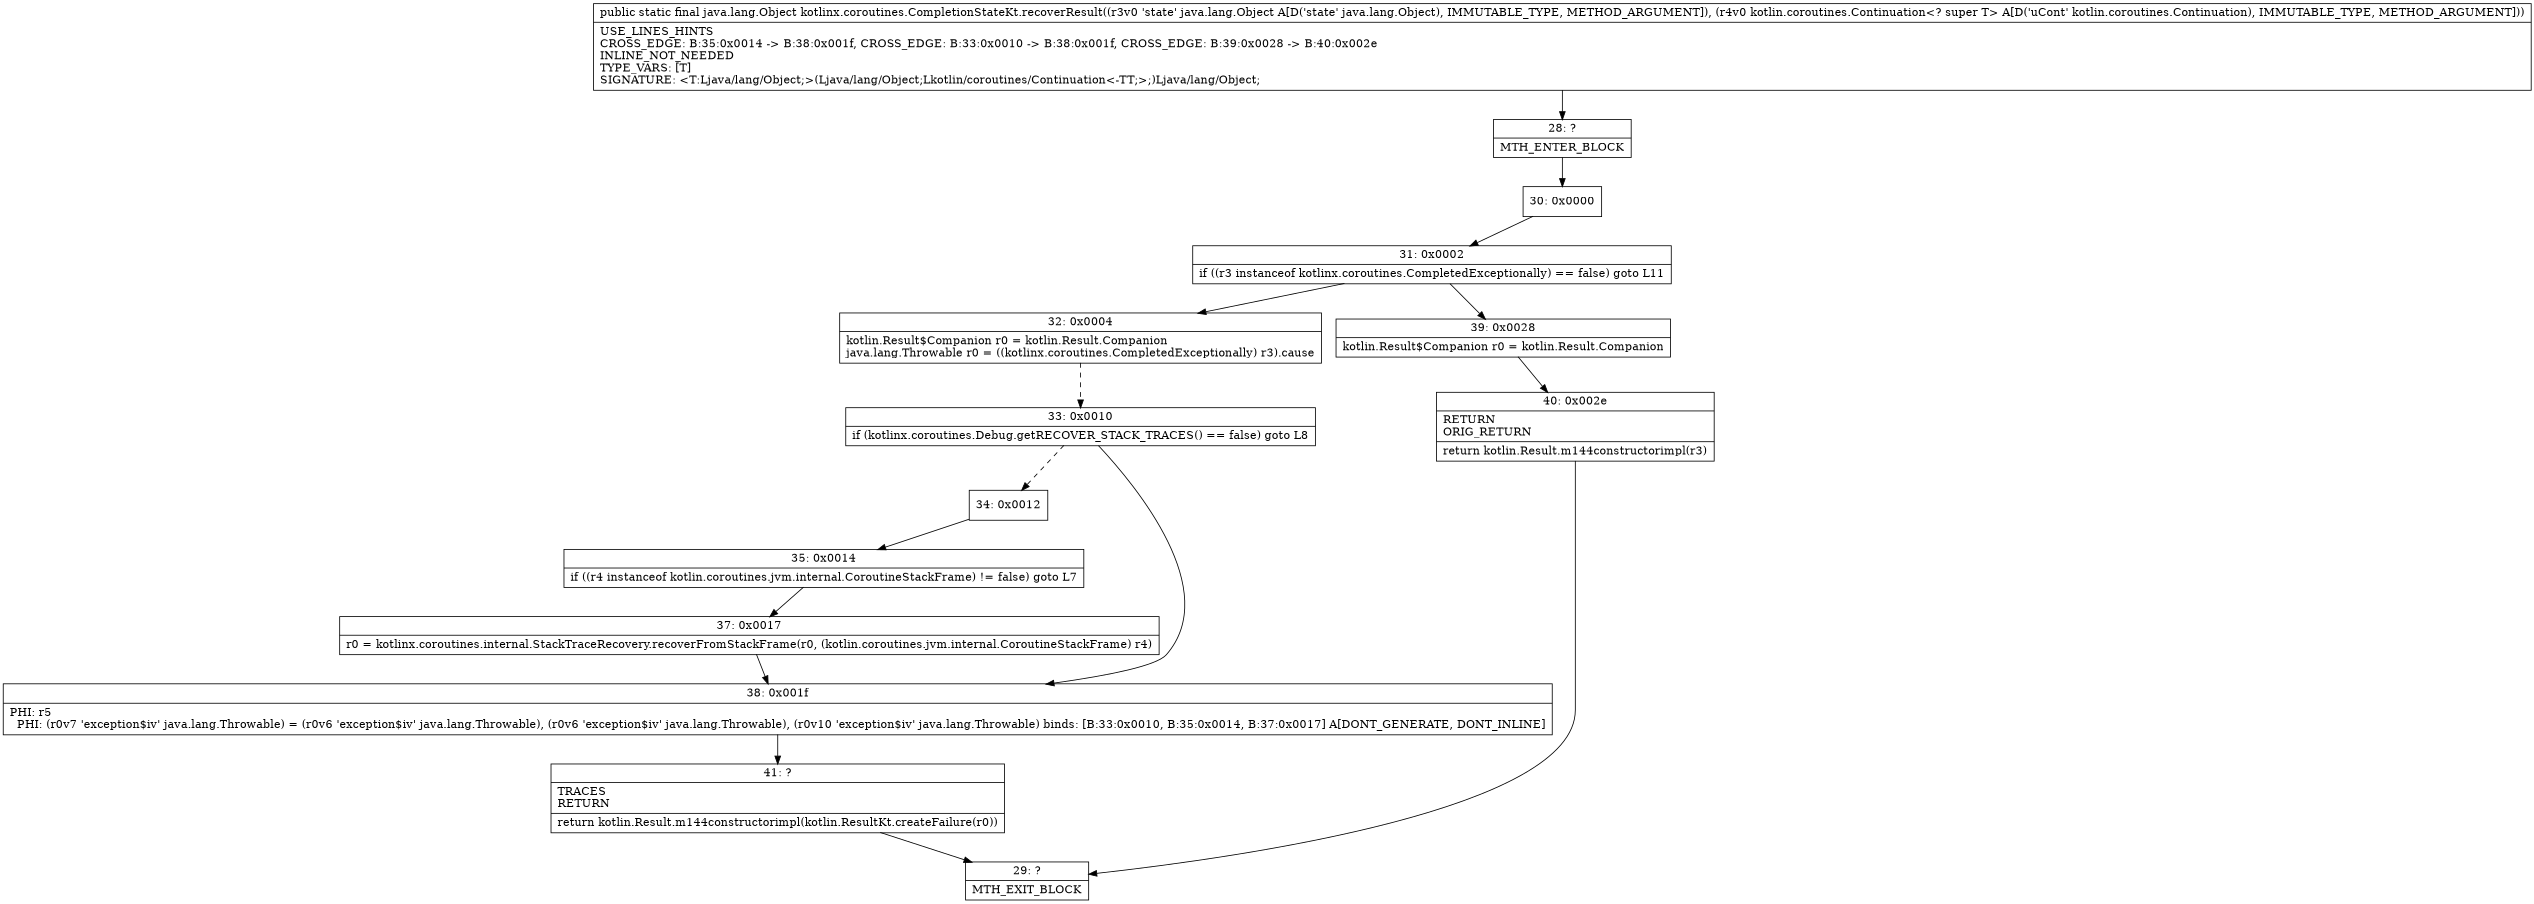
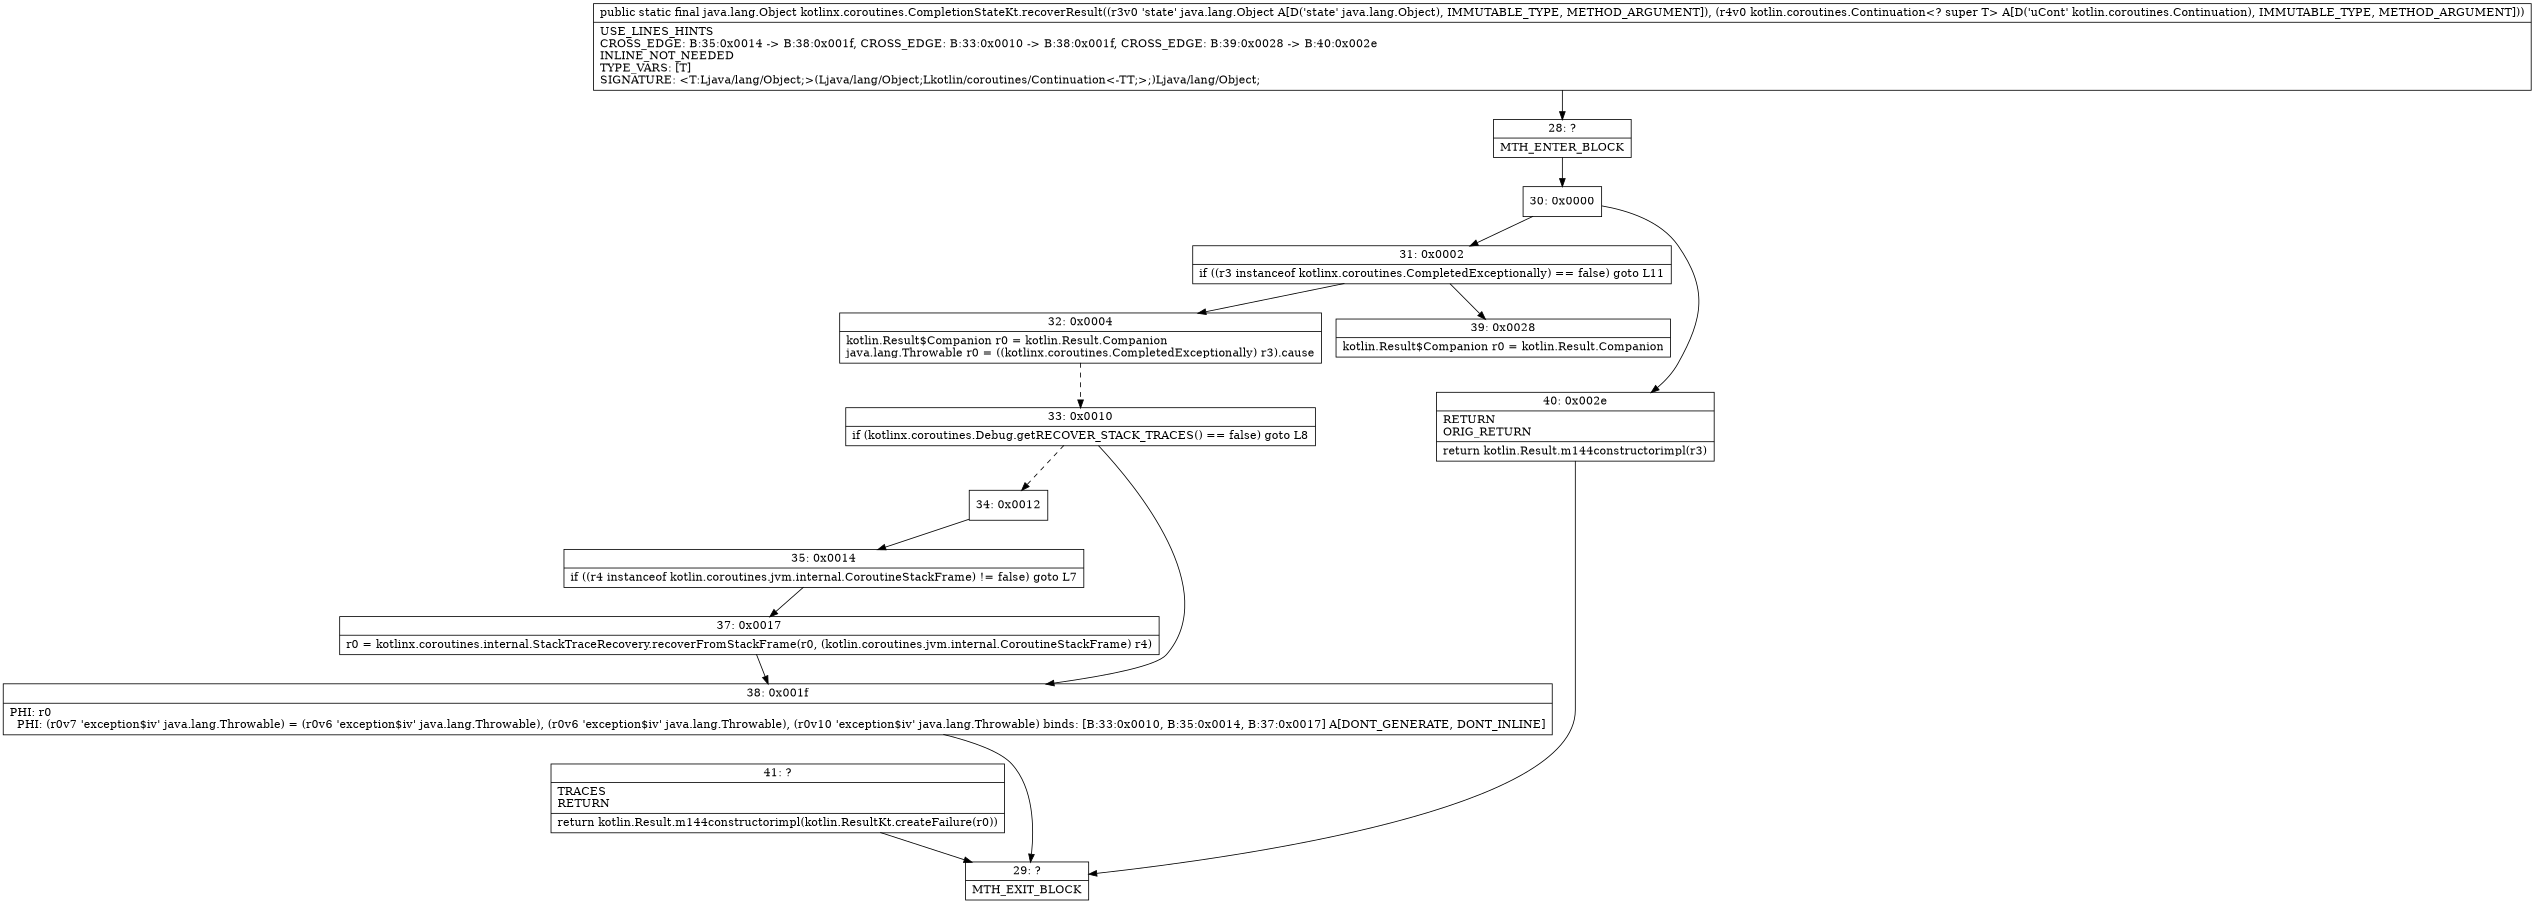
(1530, 371) -> (1694, 277)
(33, 713) -> (33, 713)
(778, 745) -> (1018, 772)
